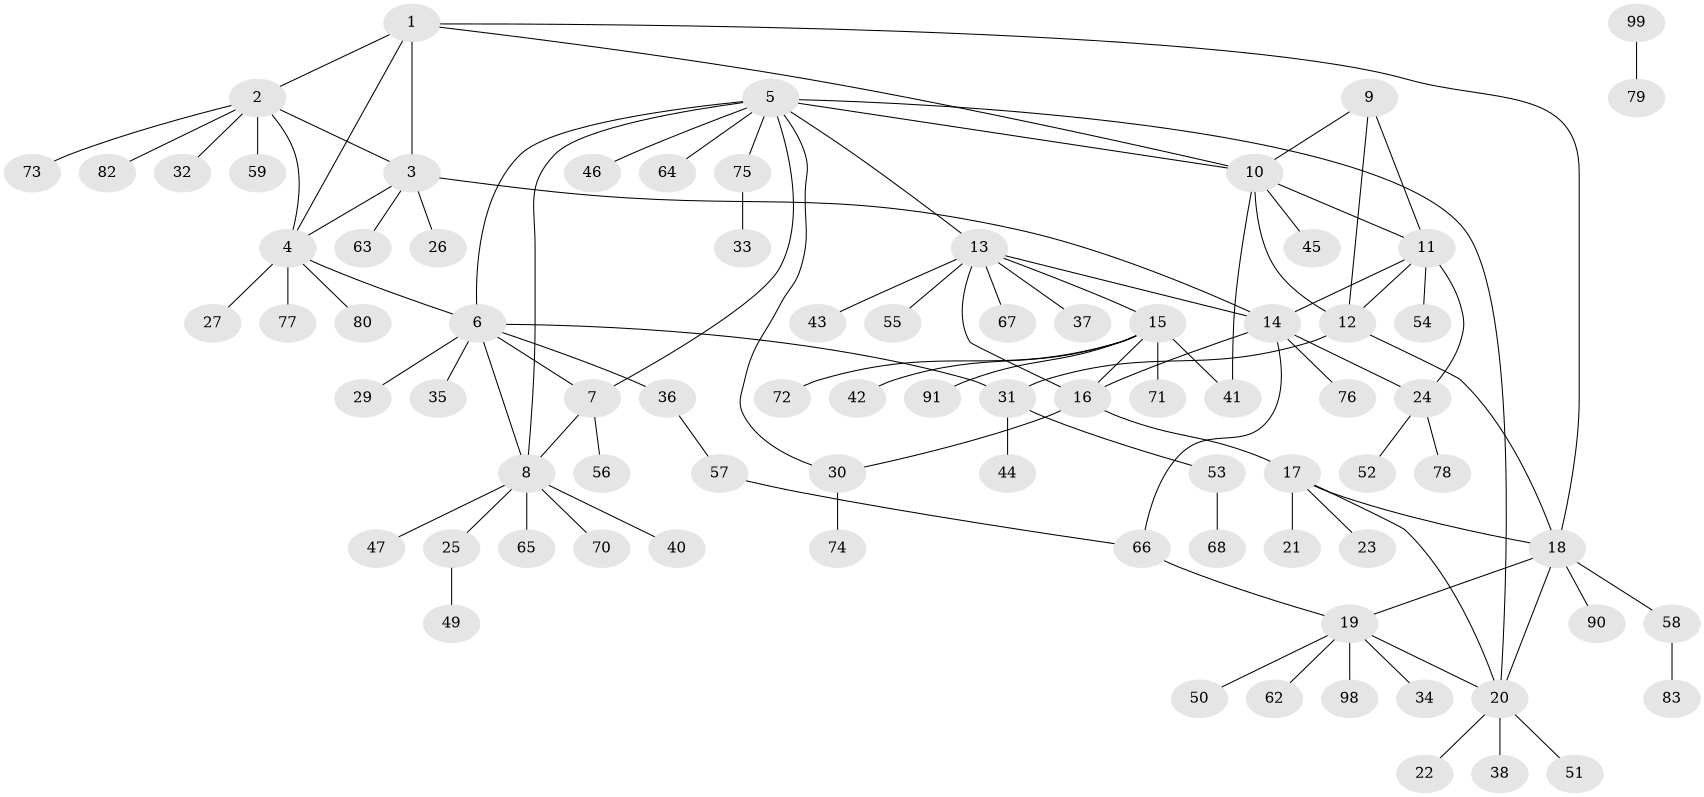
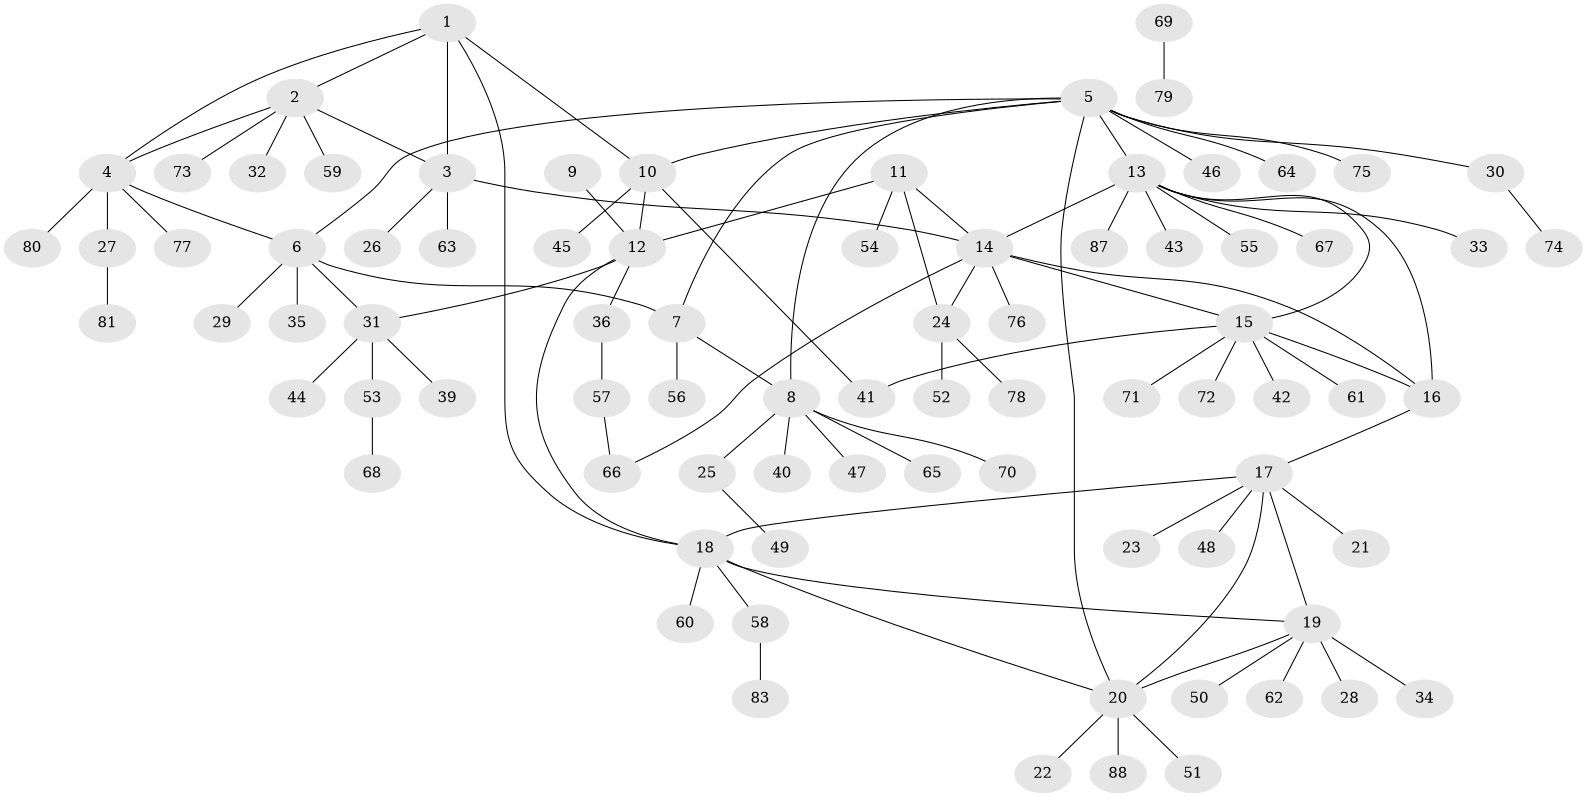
(1637, 23) -> (1164, 23)
(1312, 136) -> none
(107, 173) -> none
(1398, 173) -> none
(350, 211) -> none
(743, 211) -> (1307, 212)
(1341, 211) -> none
none -> (1114, 286)
none -> (107, 323)
(1083, 323) -> (1099, 248)
(575, 358) -> (620, 286)
none -> (447, 398)
(502, 398) -> none
(932, 398) -> (1357, 398)
(964, 443) -> none
none -> (1207, 549)
(1243, 590) -> (1288, 549)
(1597, 624) -> (685, 624)
(1350, 699) -> (1350, 699)
(1500, 774) -> (1118, 774)
